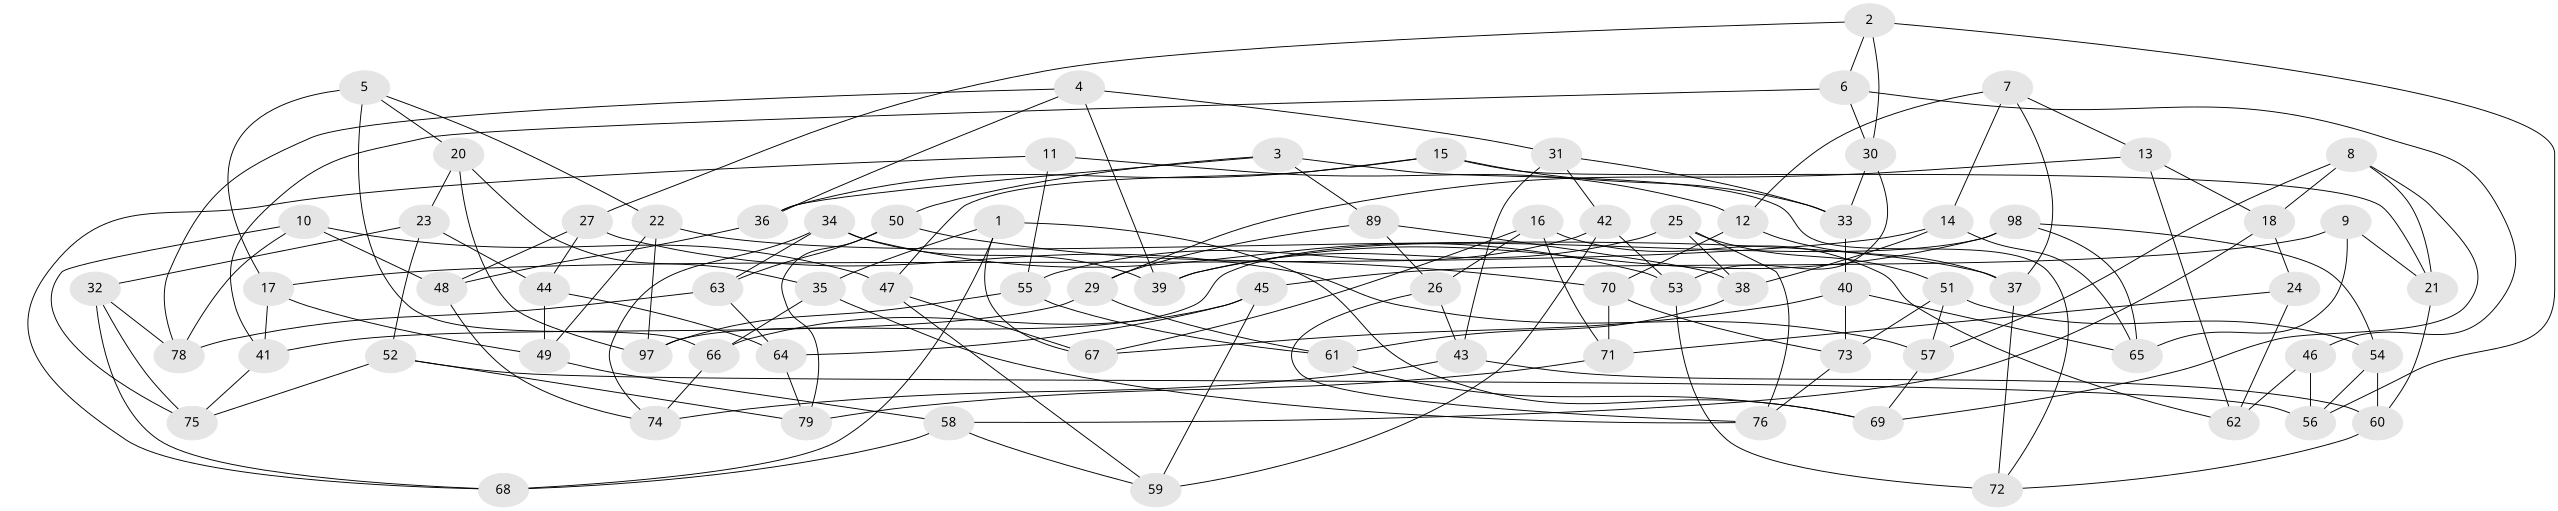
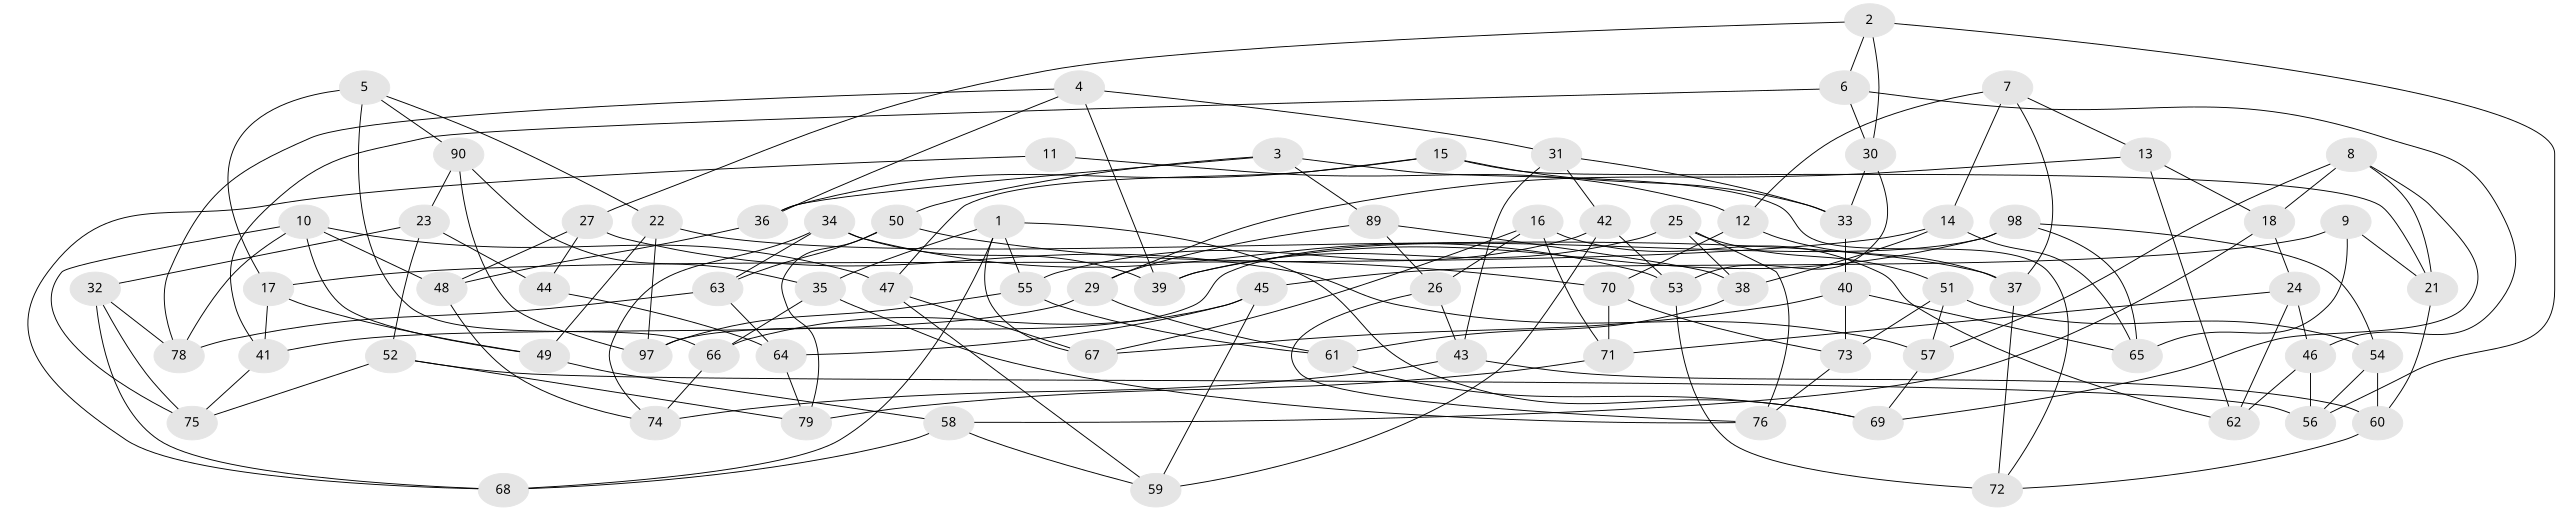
(459, 155) -> (459, 155)
(1039, 217) -> (1012, 255)
(544, 318) -> (349, 310)
none -> (2301, 318)
